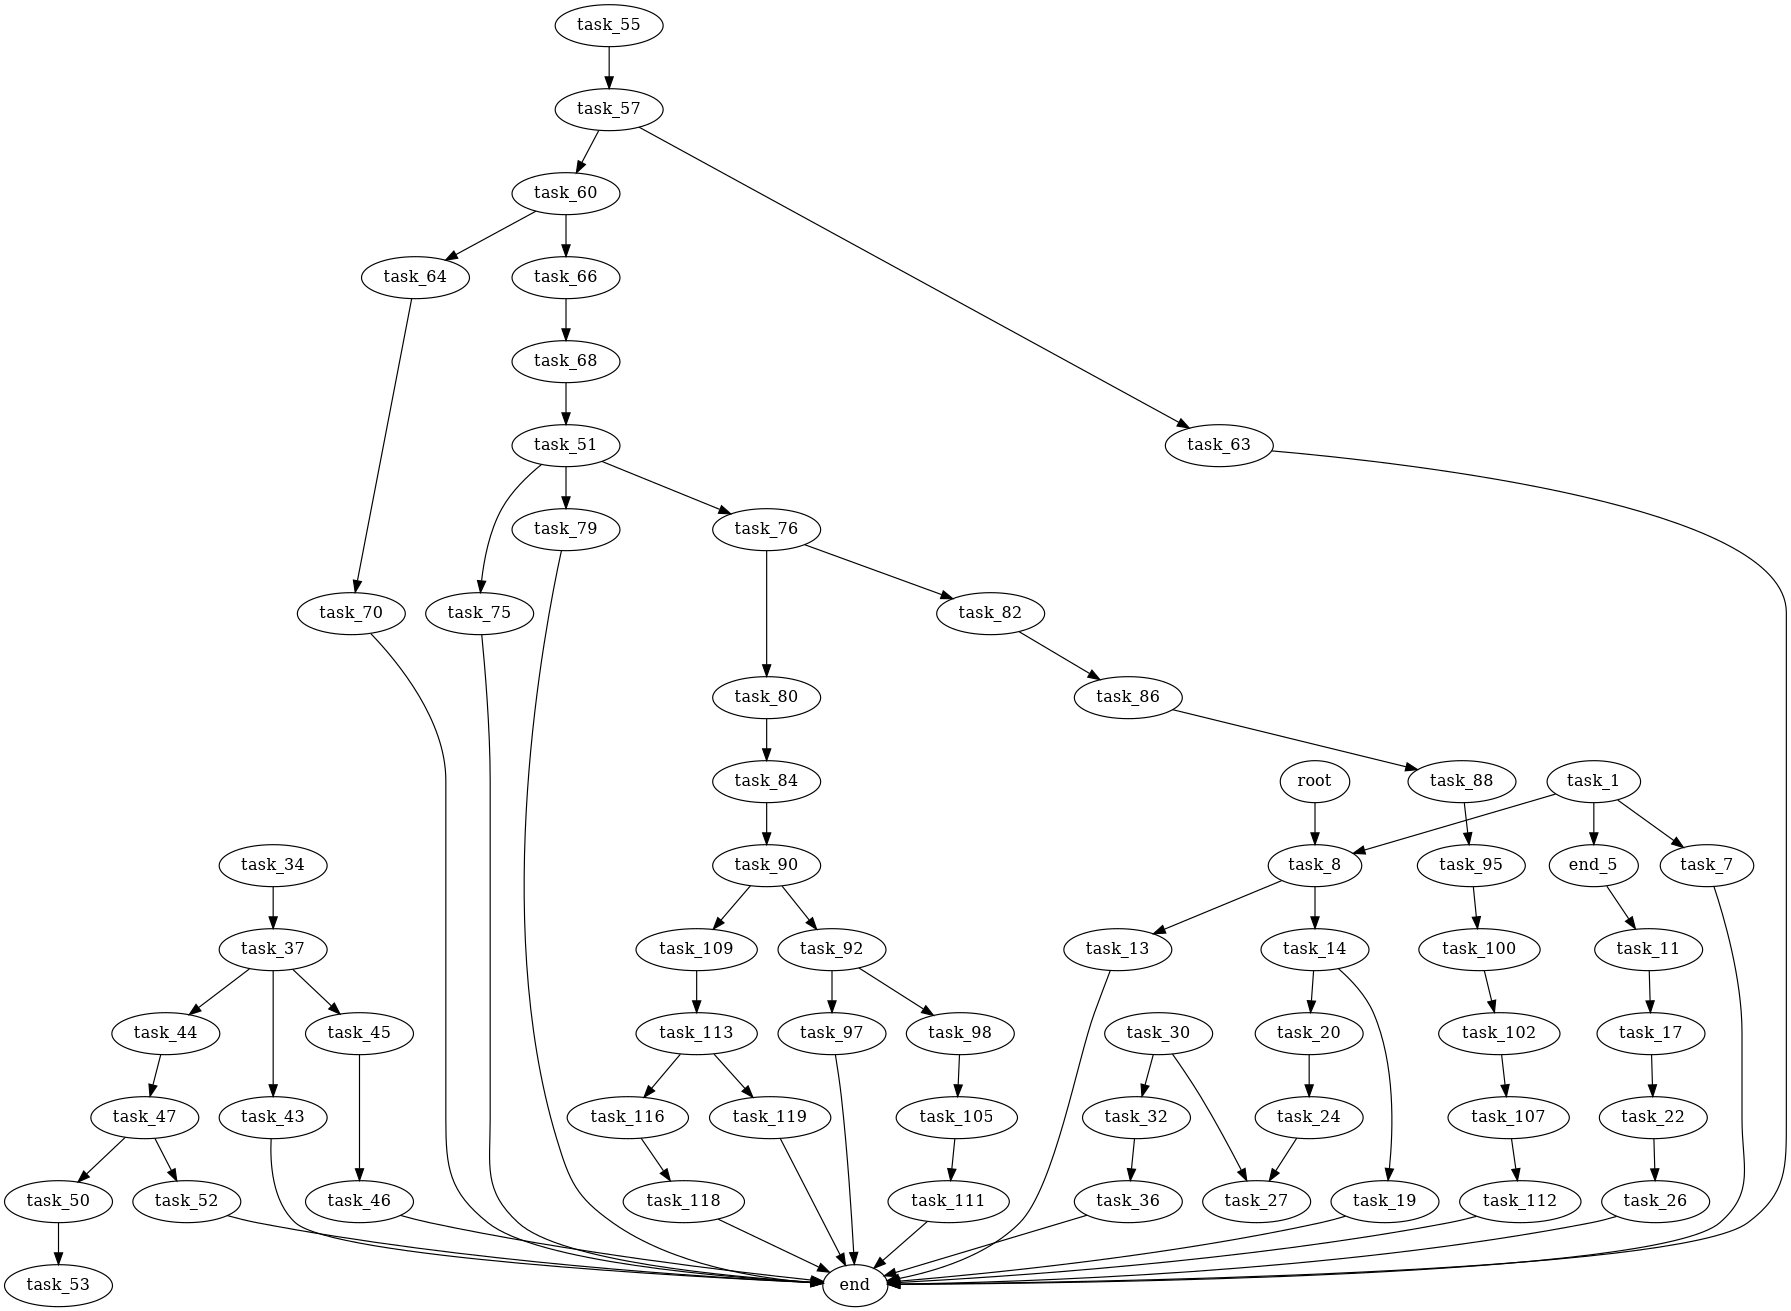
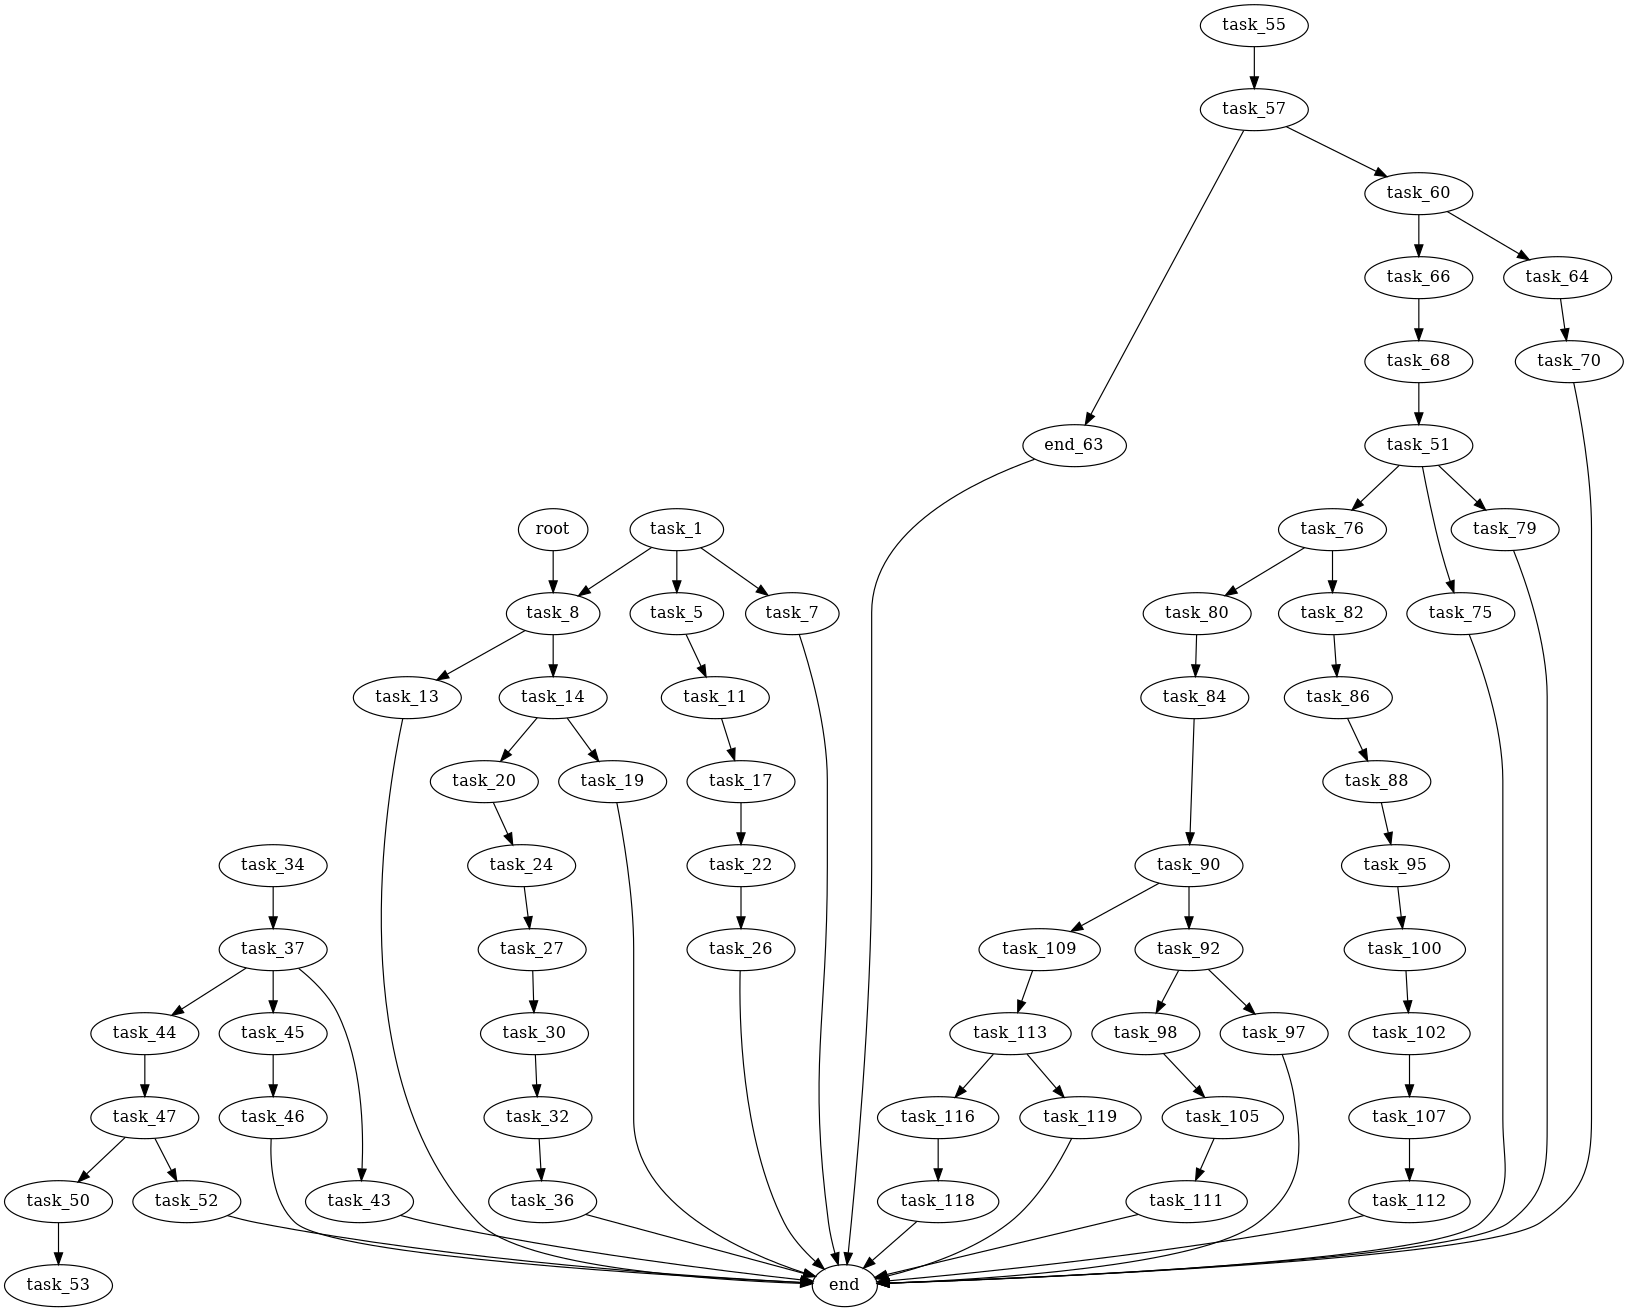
(1219, 446) -> (1075, 446)
(1594, 866) -> (677, 614)
(1209, 1111) -> (533, 986)
